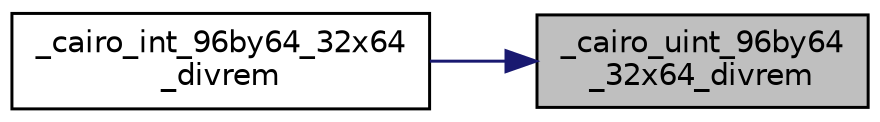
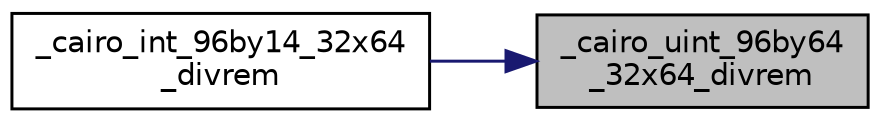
(221, 61) -> (221, 61)
